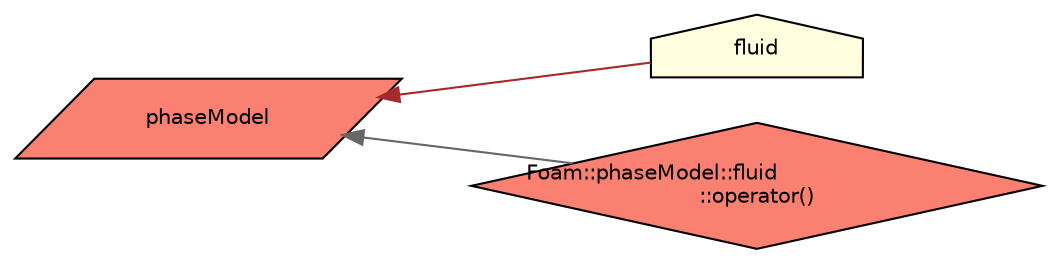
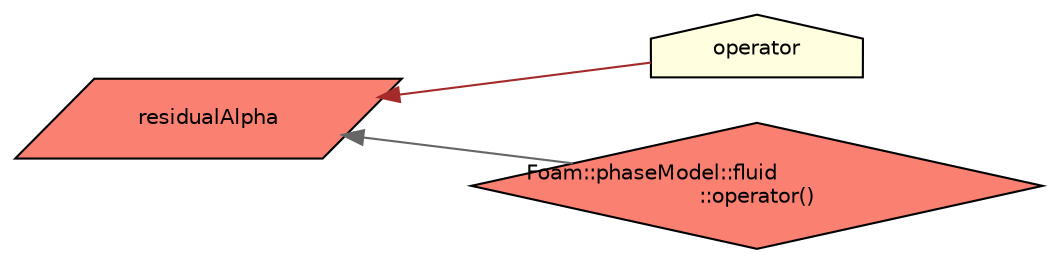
(757, 49) -> (757, 49)
(208, 119) -> (208, 119)
